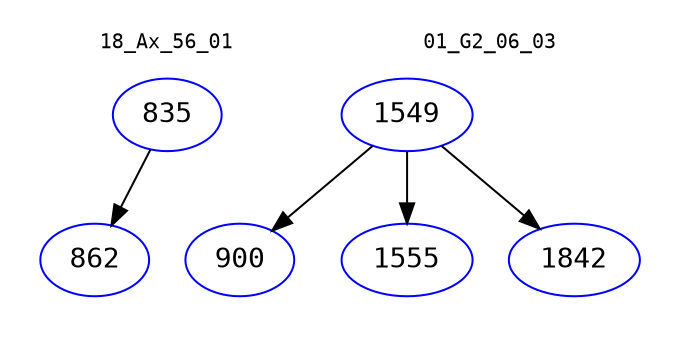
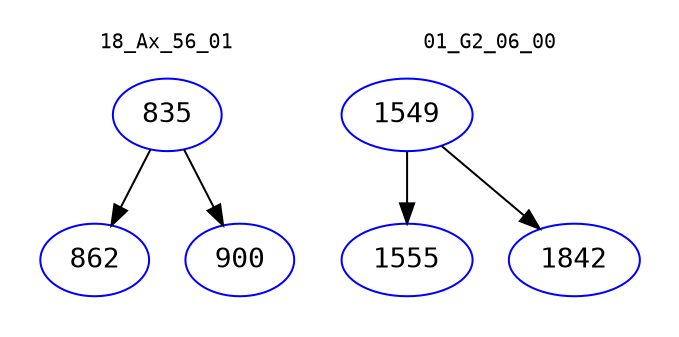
(491, 43) -> (491, 43)
(339, 175) -> (199, 178)
